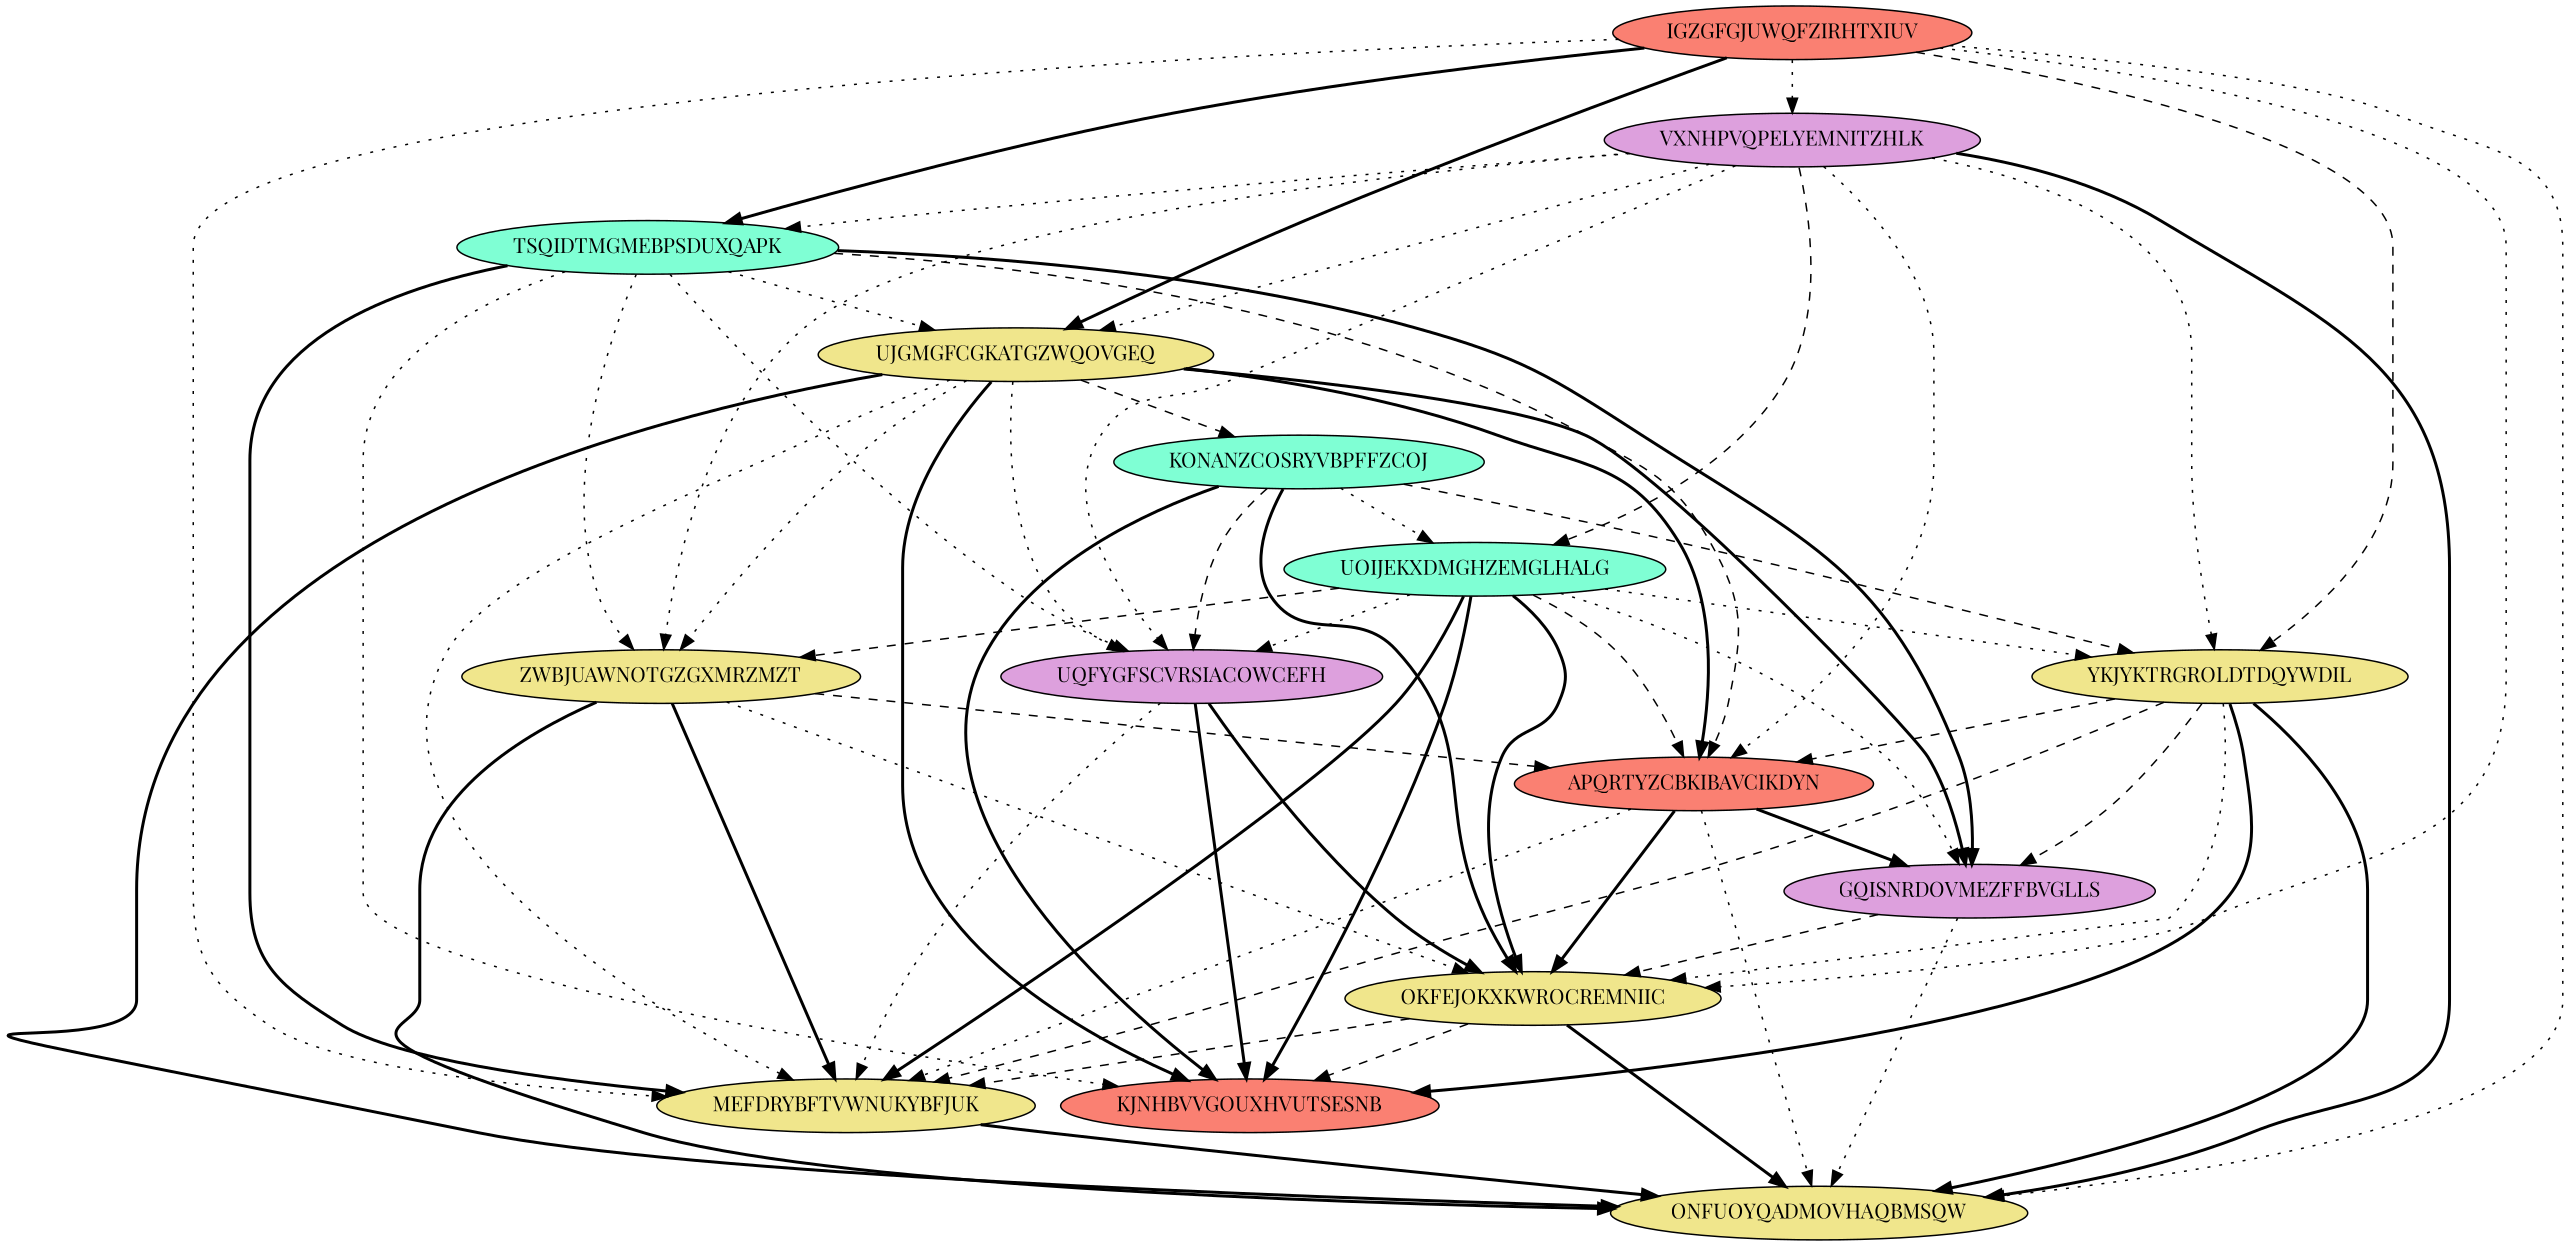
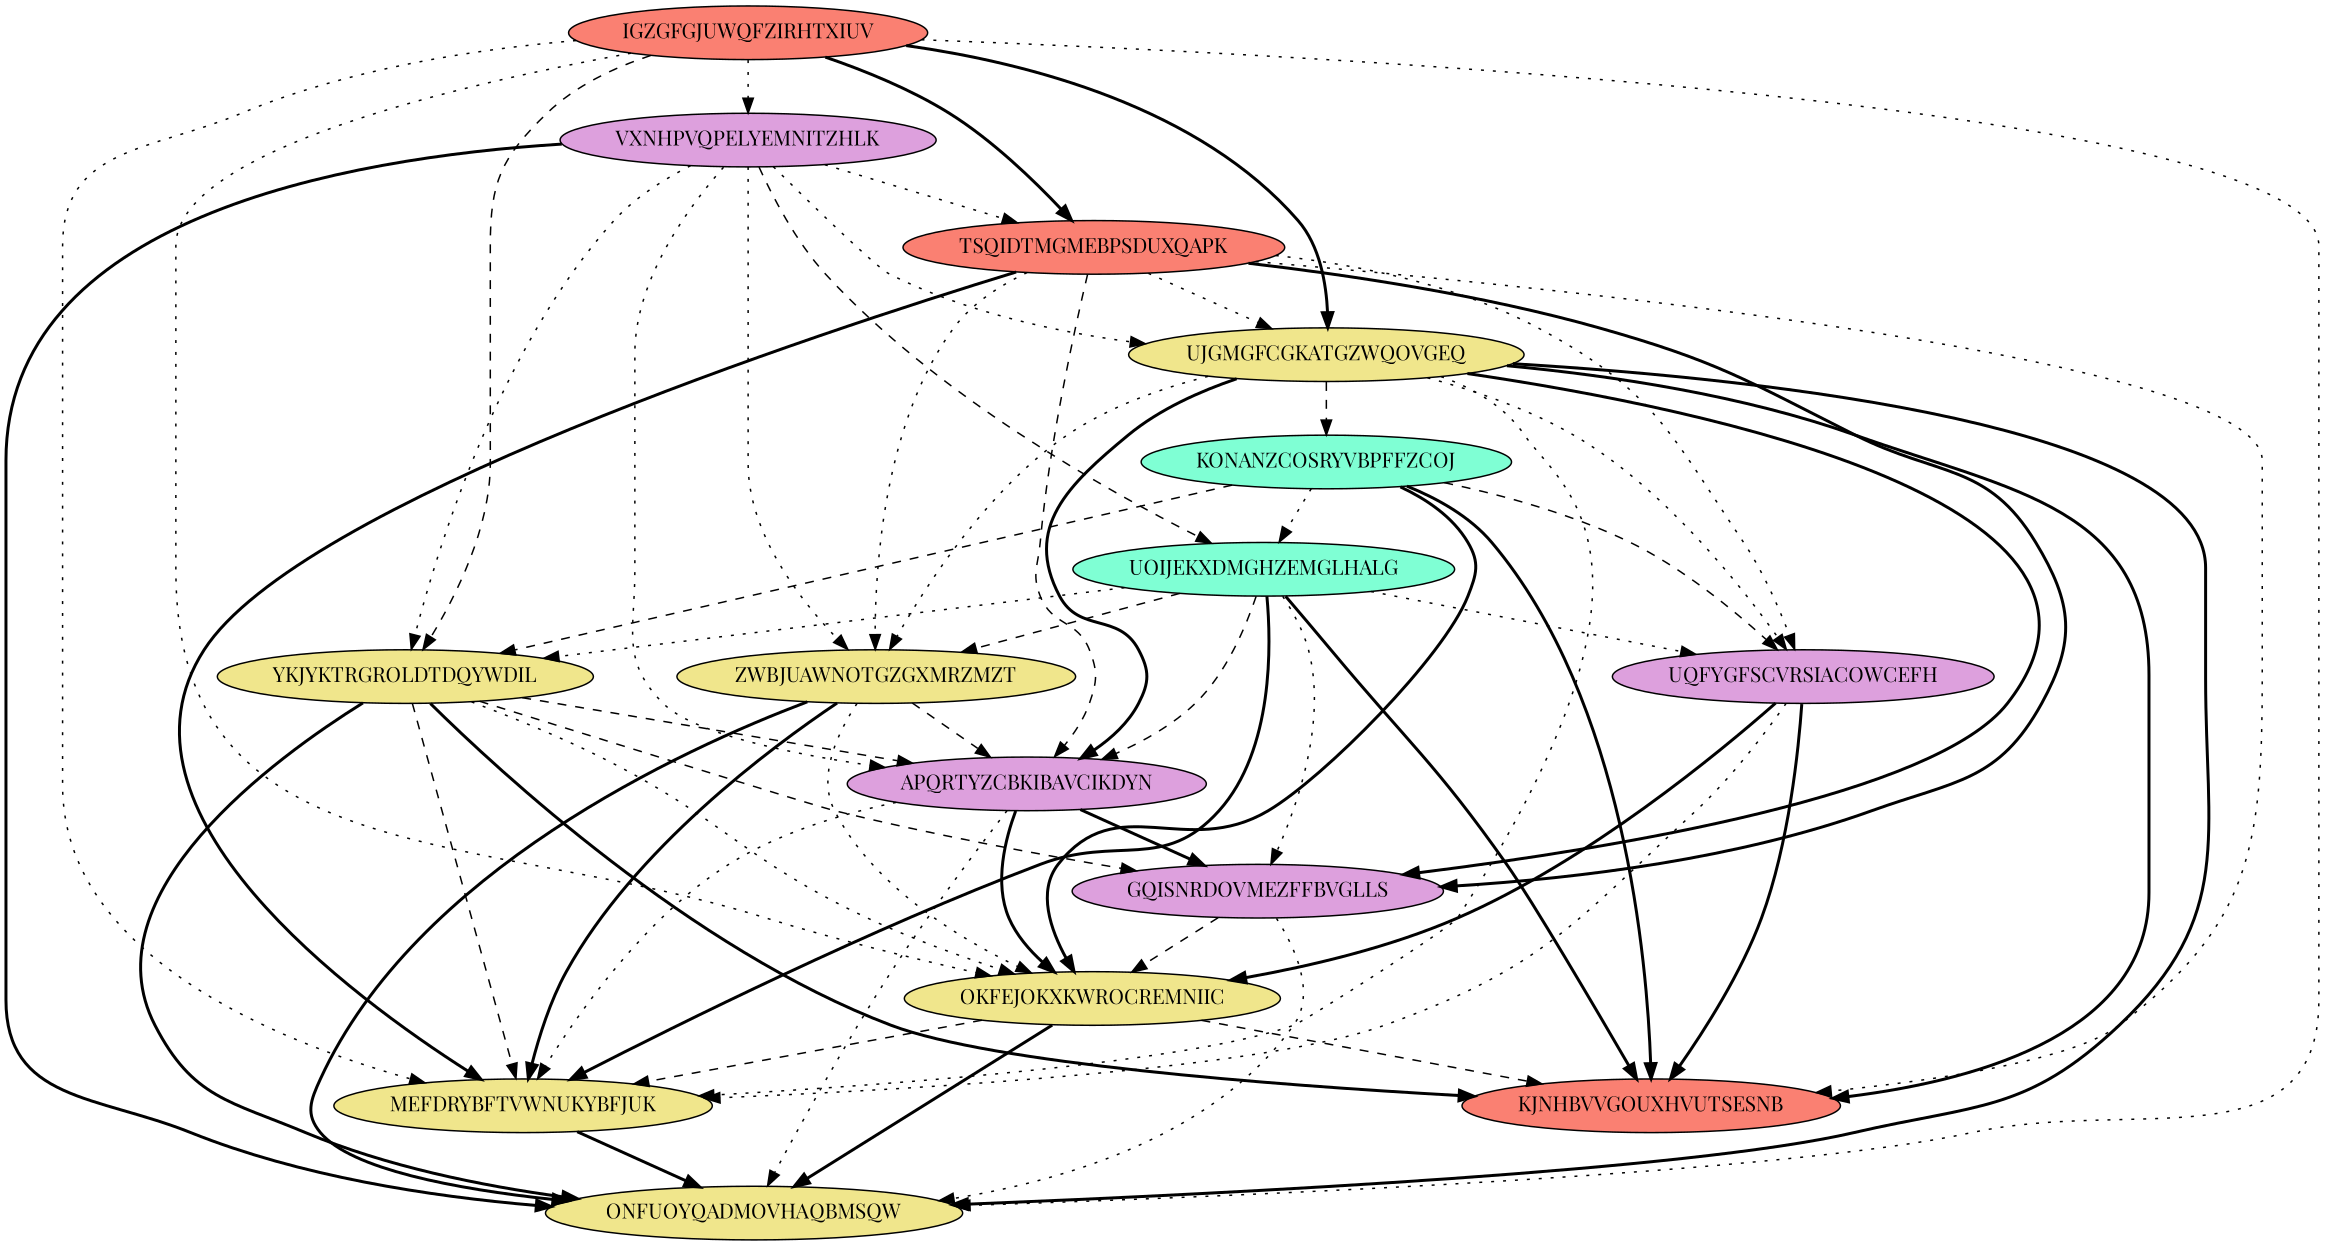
(648, 247) -> (1094, 247)
(1313, 345) -> none
(1507, 747) -> none
(1694, 784) -> (1027, 784)
